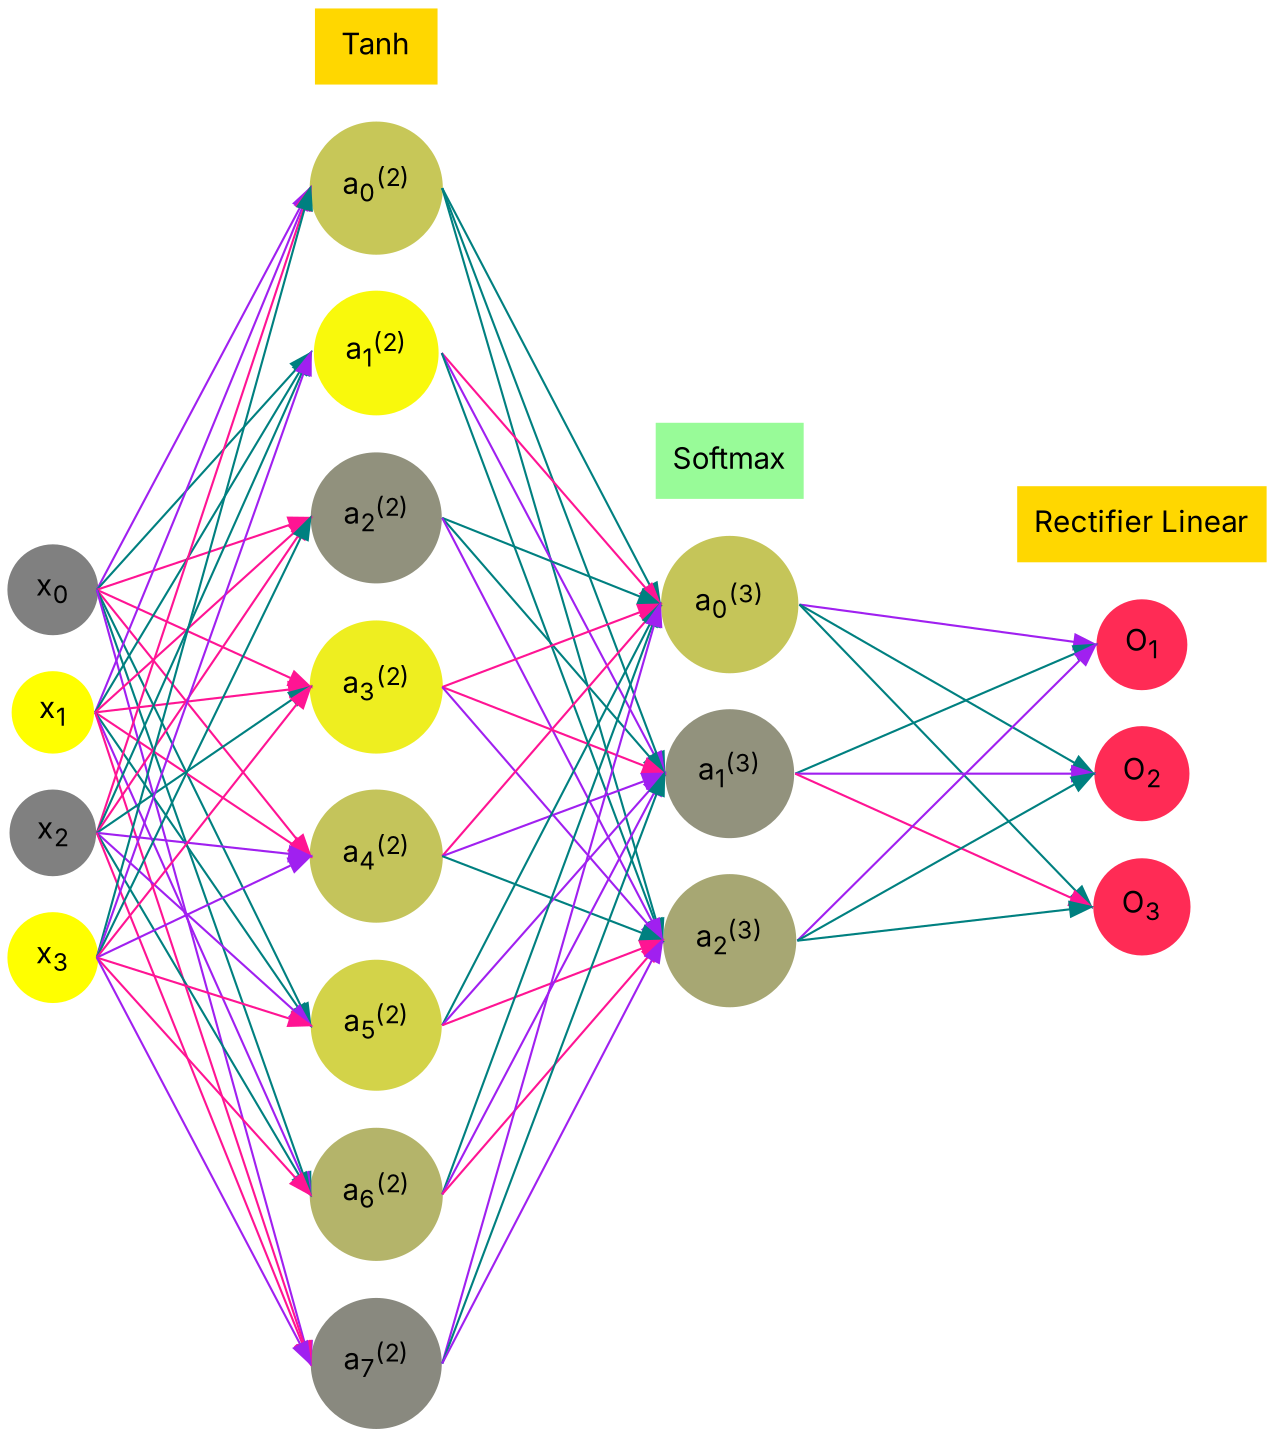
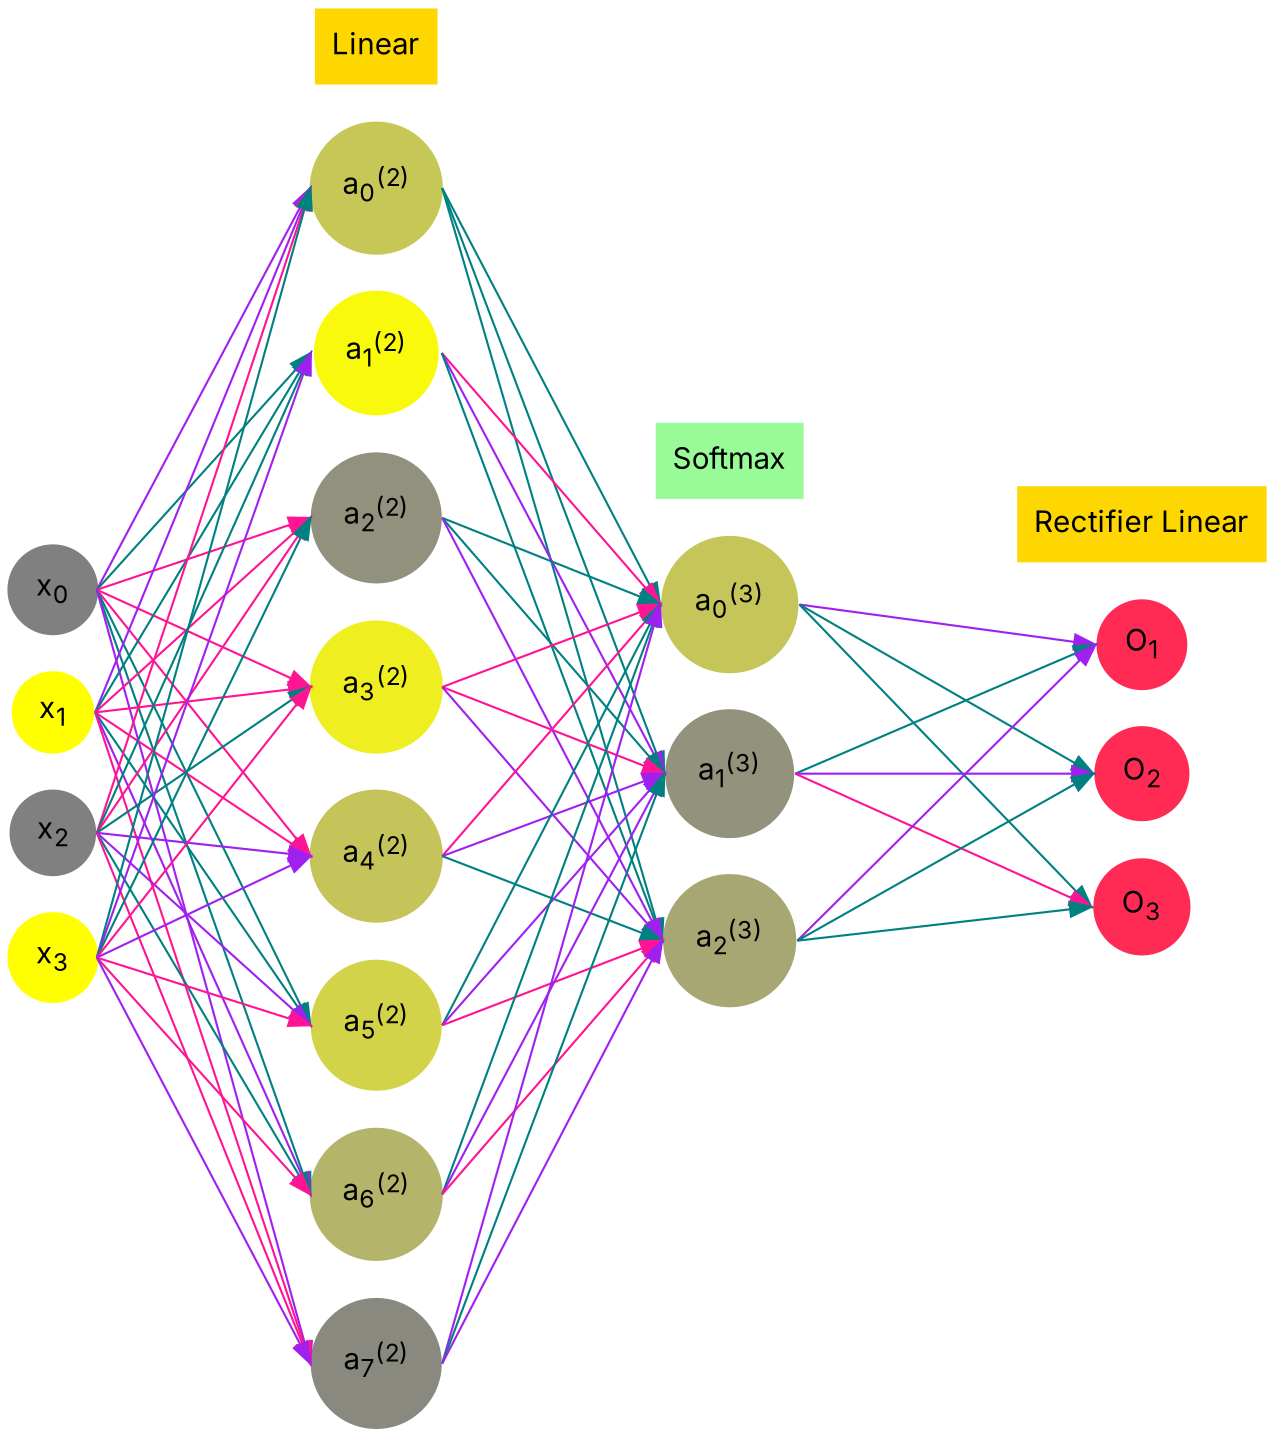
(376, 47) -> (376, 47)
